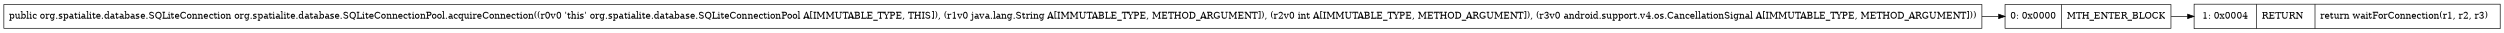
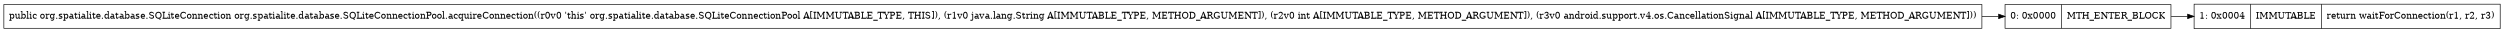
(2283, 16) -> (2286, 16)
